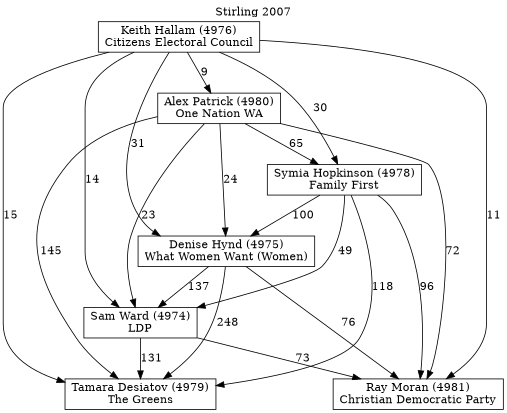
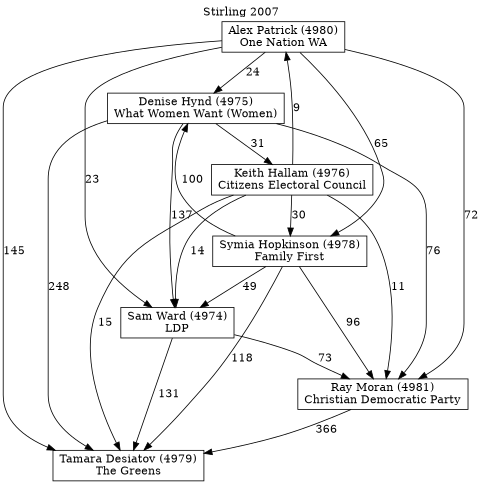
(130, 142) -> (241, 142)
none -> (283, 435)
